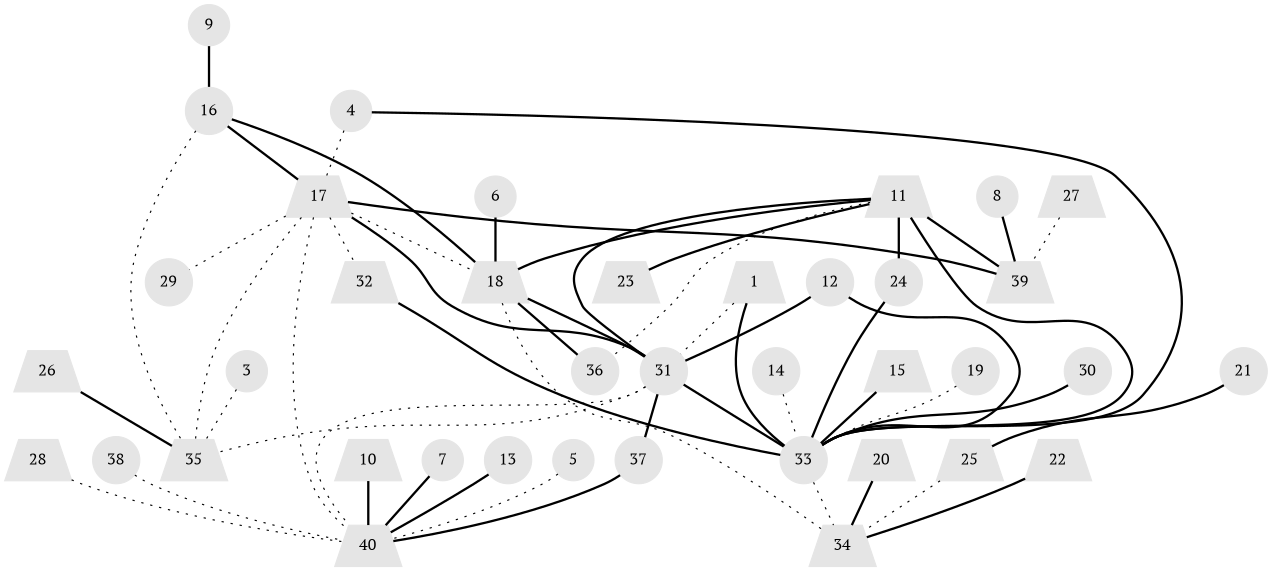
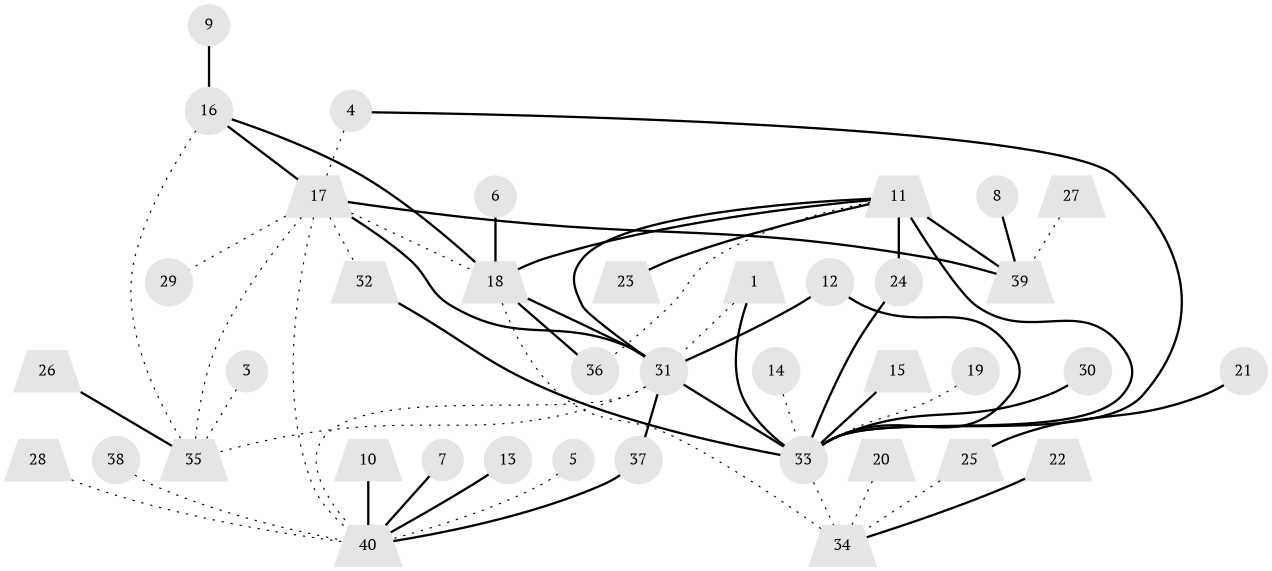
(862, 503) -> (862, 503)
